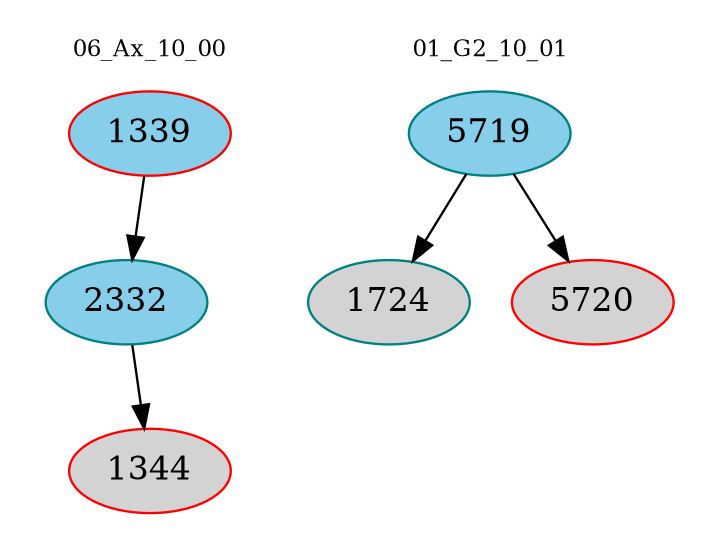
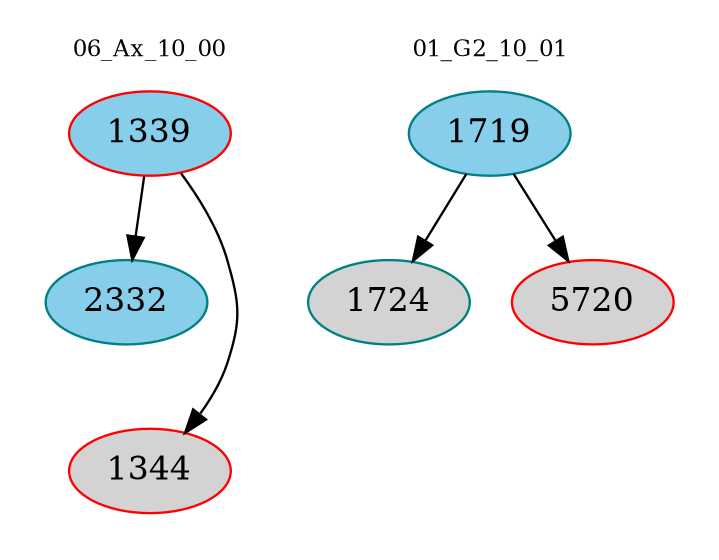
(490, 134) -> (490, 134)
(137, 375) -> (235, 291)
